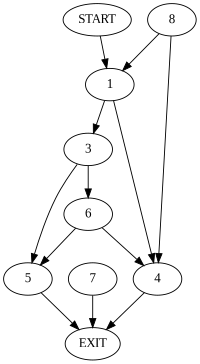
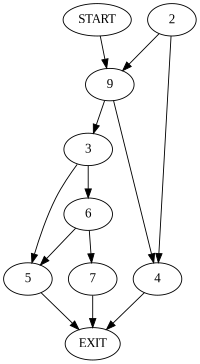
(172, 20) -> (172, 20)
(110, 85) -> (110, 85)
(120, 244) -> (90, 242)
